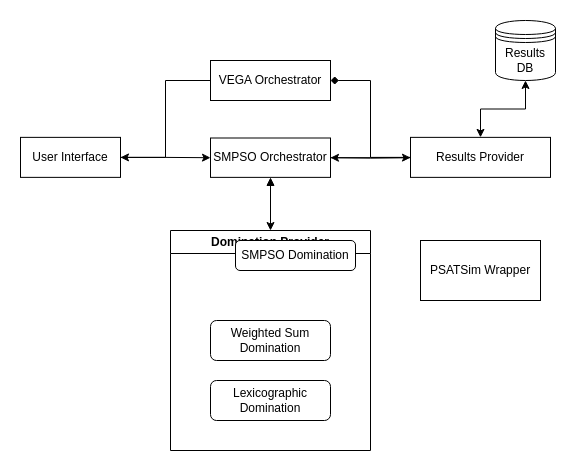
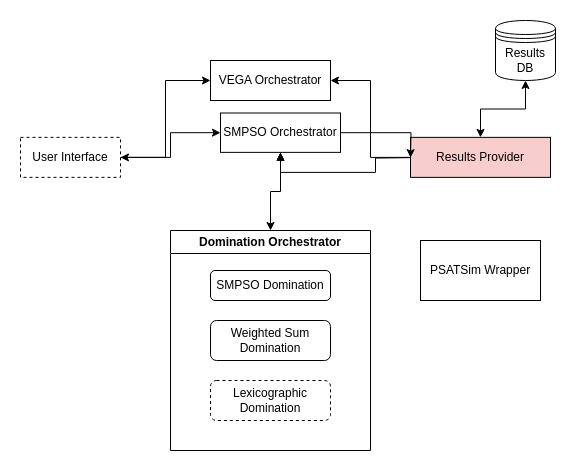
(205, 81) -> (202, 81)
(339, 81) -> (338, 81)
(71, 157) -> (71, 157)
(481, 157) -> (481, 157)
(271, 158) -> (281, 133)
(271, 243) -> (271, 243)
(296, 256) -> (271, 286)
(271, 401) -> (271, 401)
